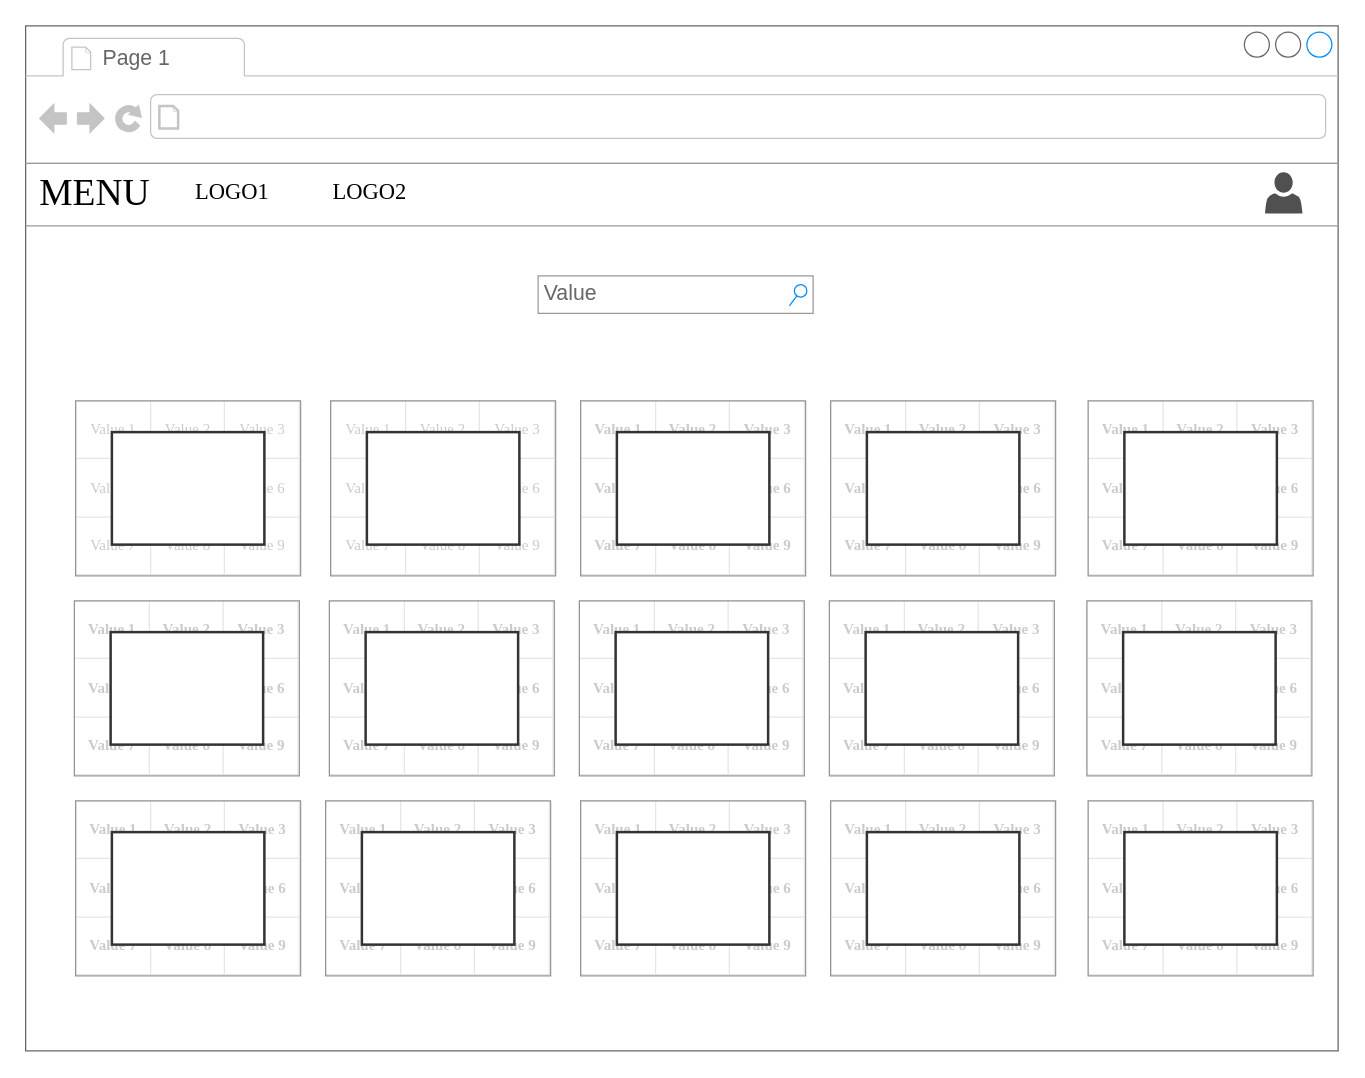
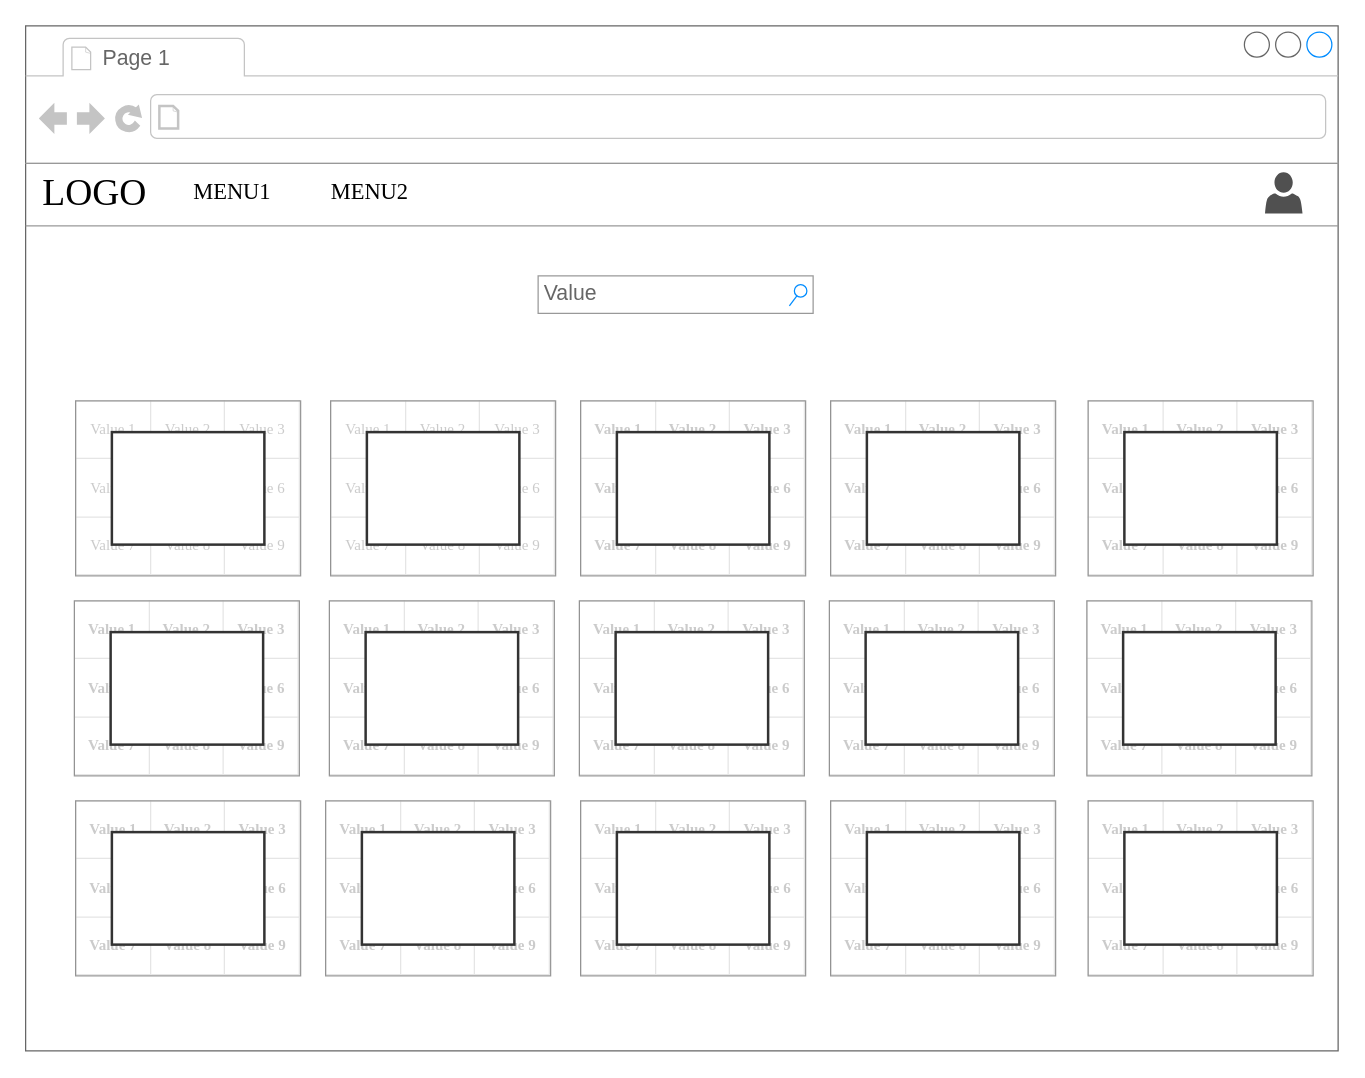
(95, 192) -> (95, 192)
(233, 192) -> (233, 192)
(370, 192) -> (370, 192)
